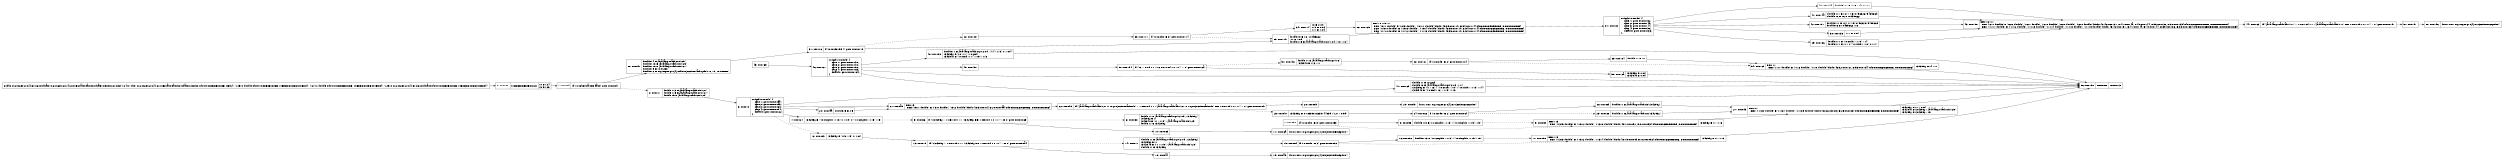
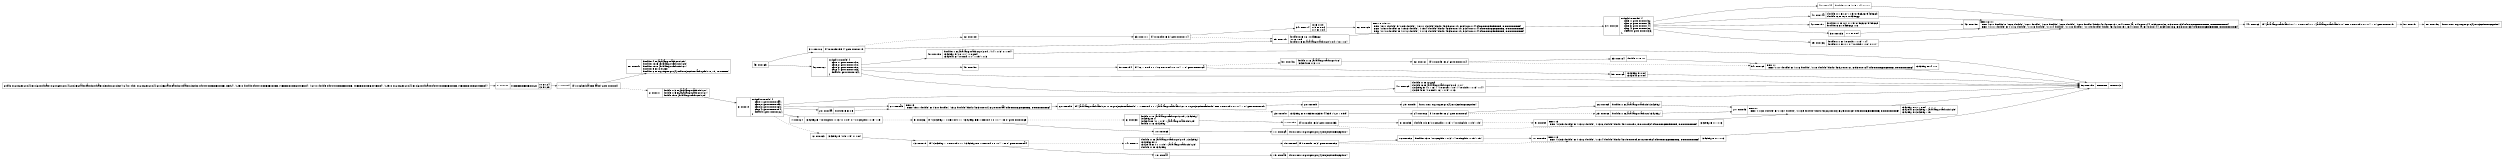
(769, 57) -> (790, 56)
none -> (1240, 121)
